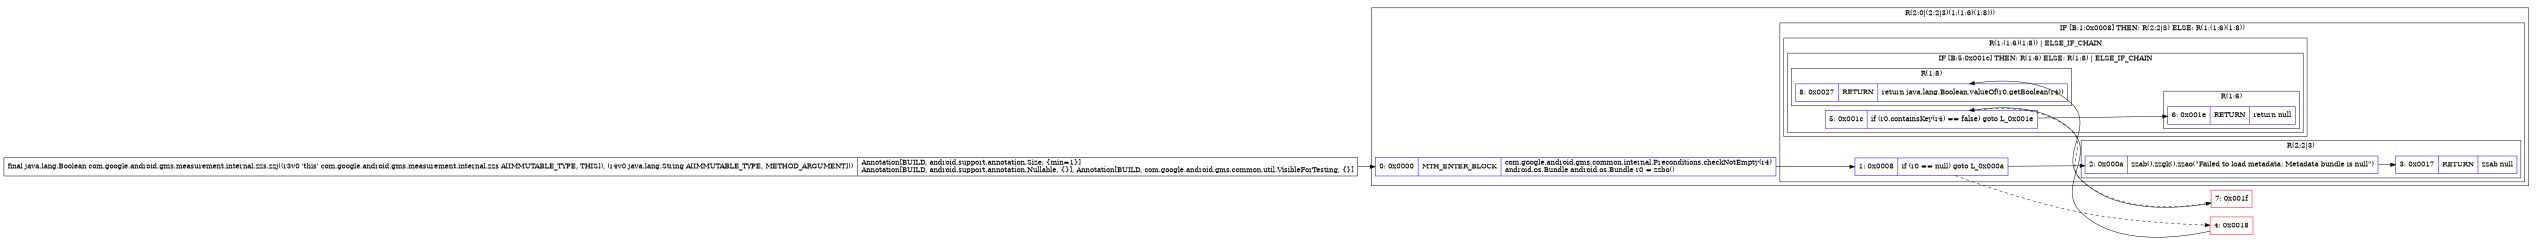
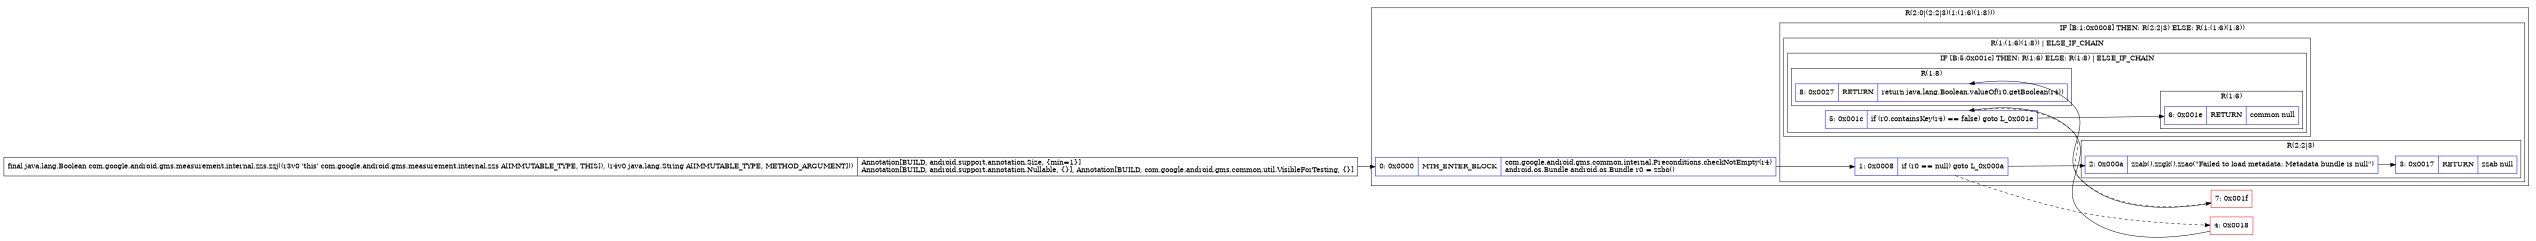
(2272, 115) -> (2272, 115)
